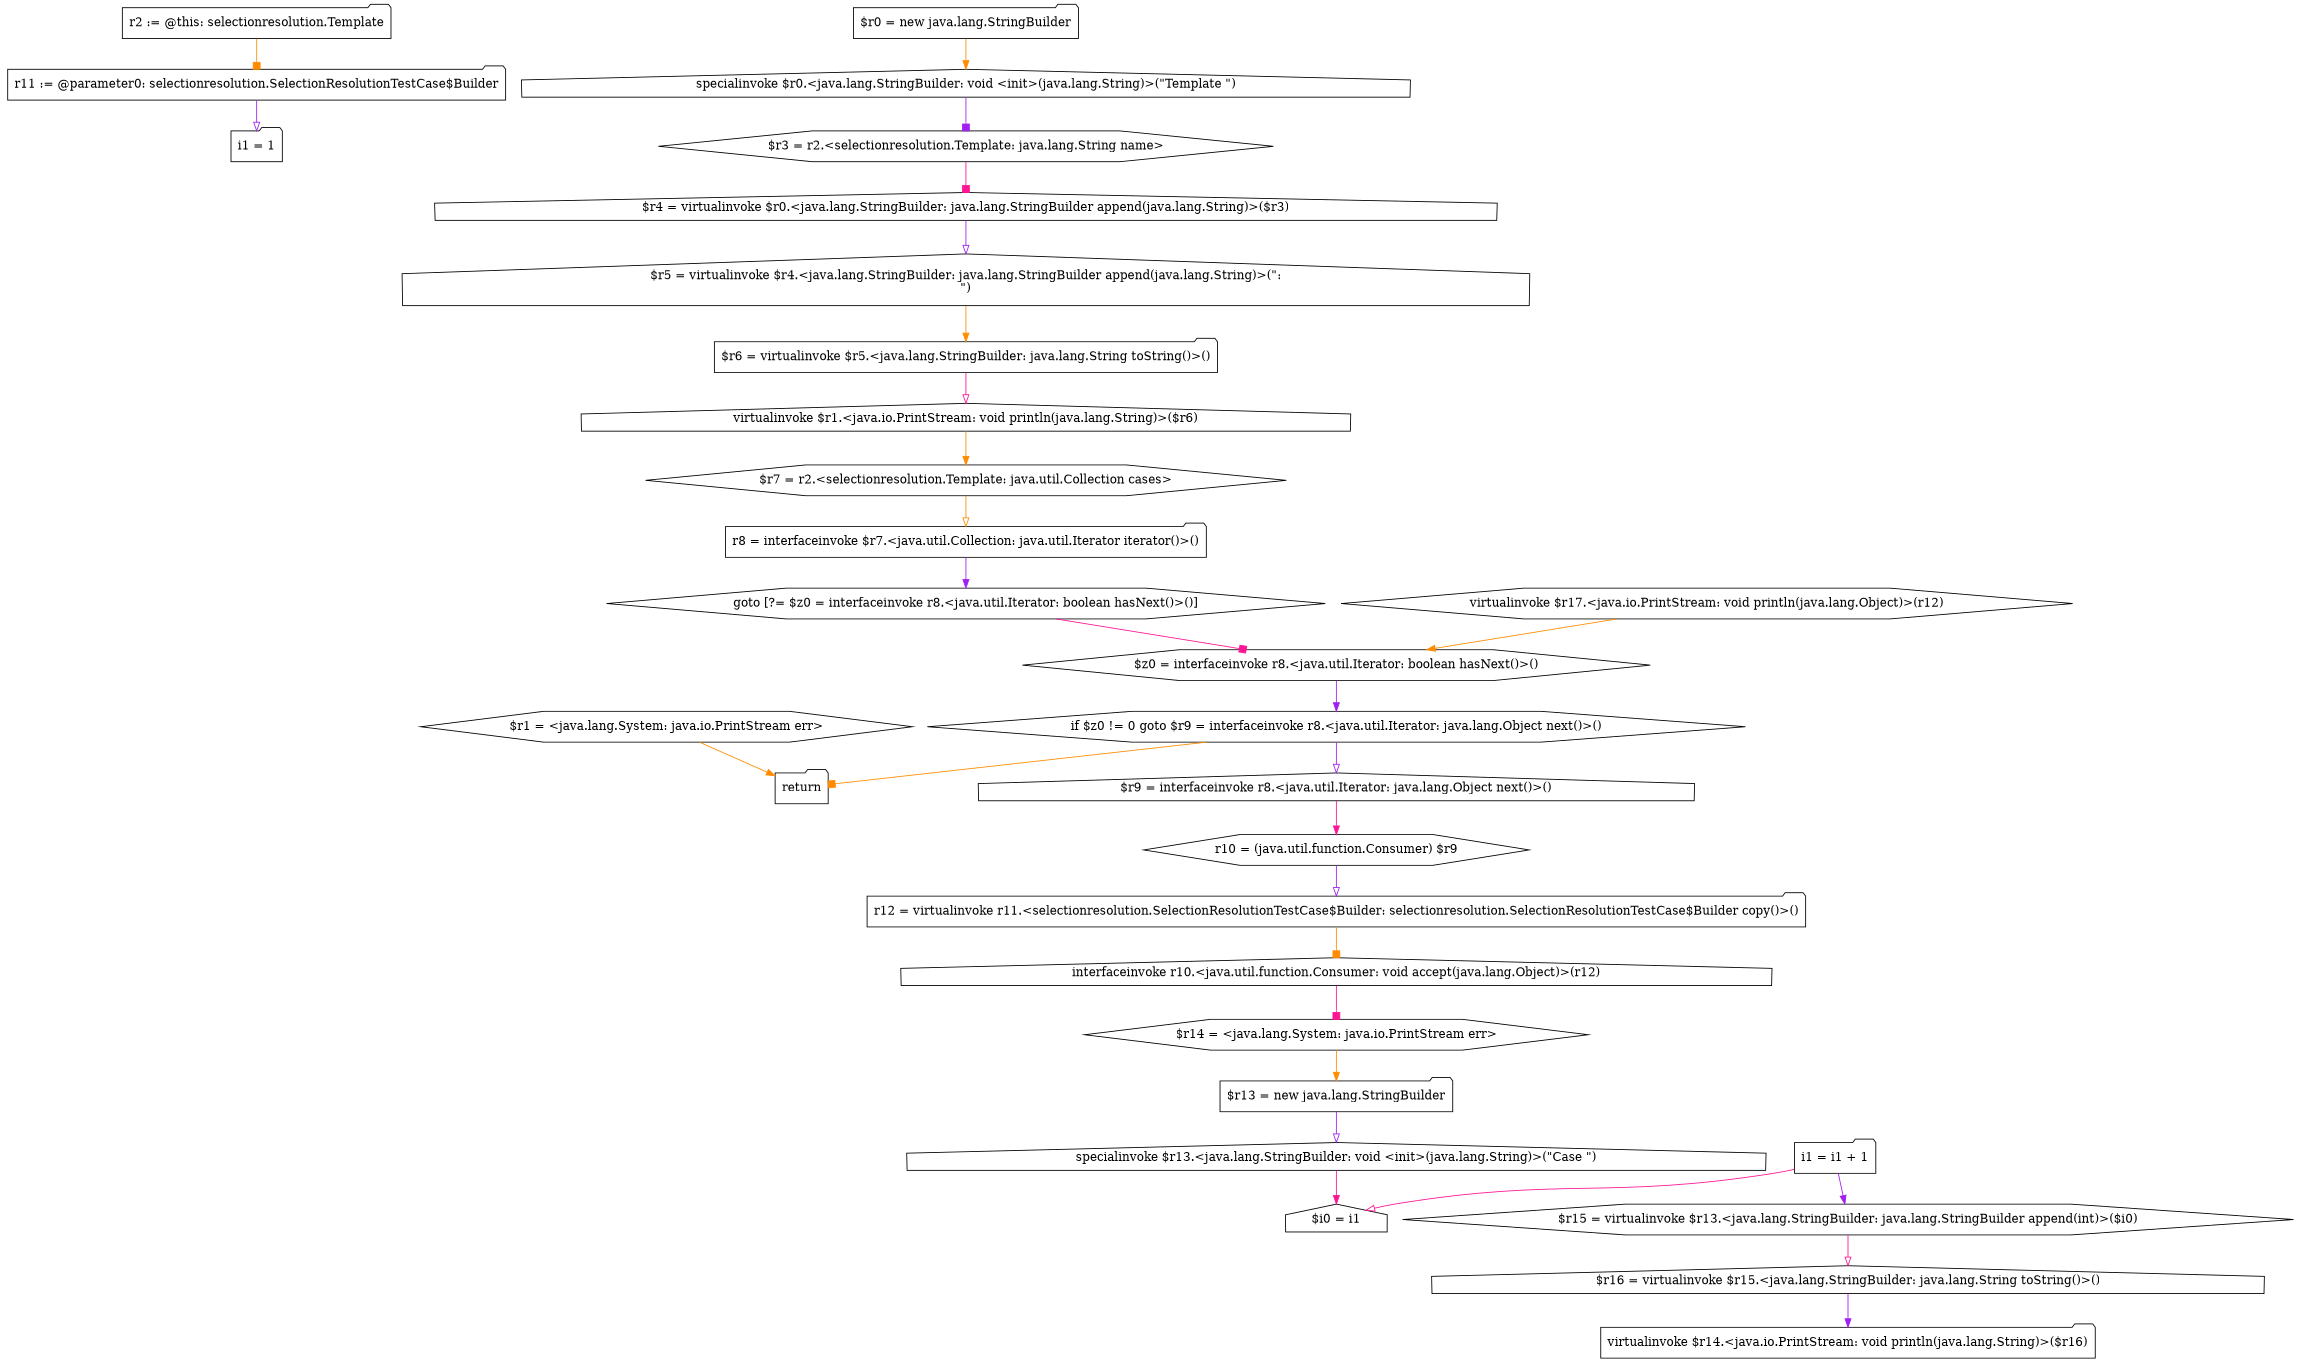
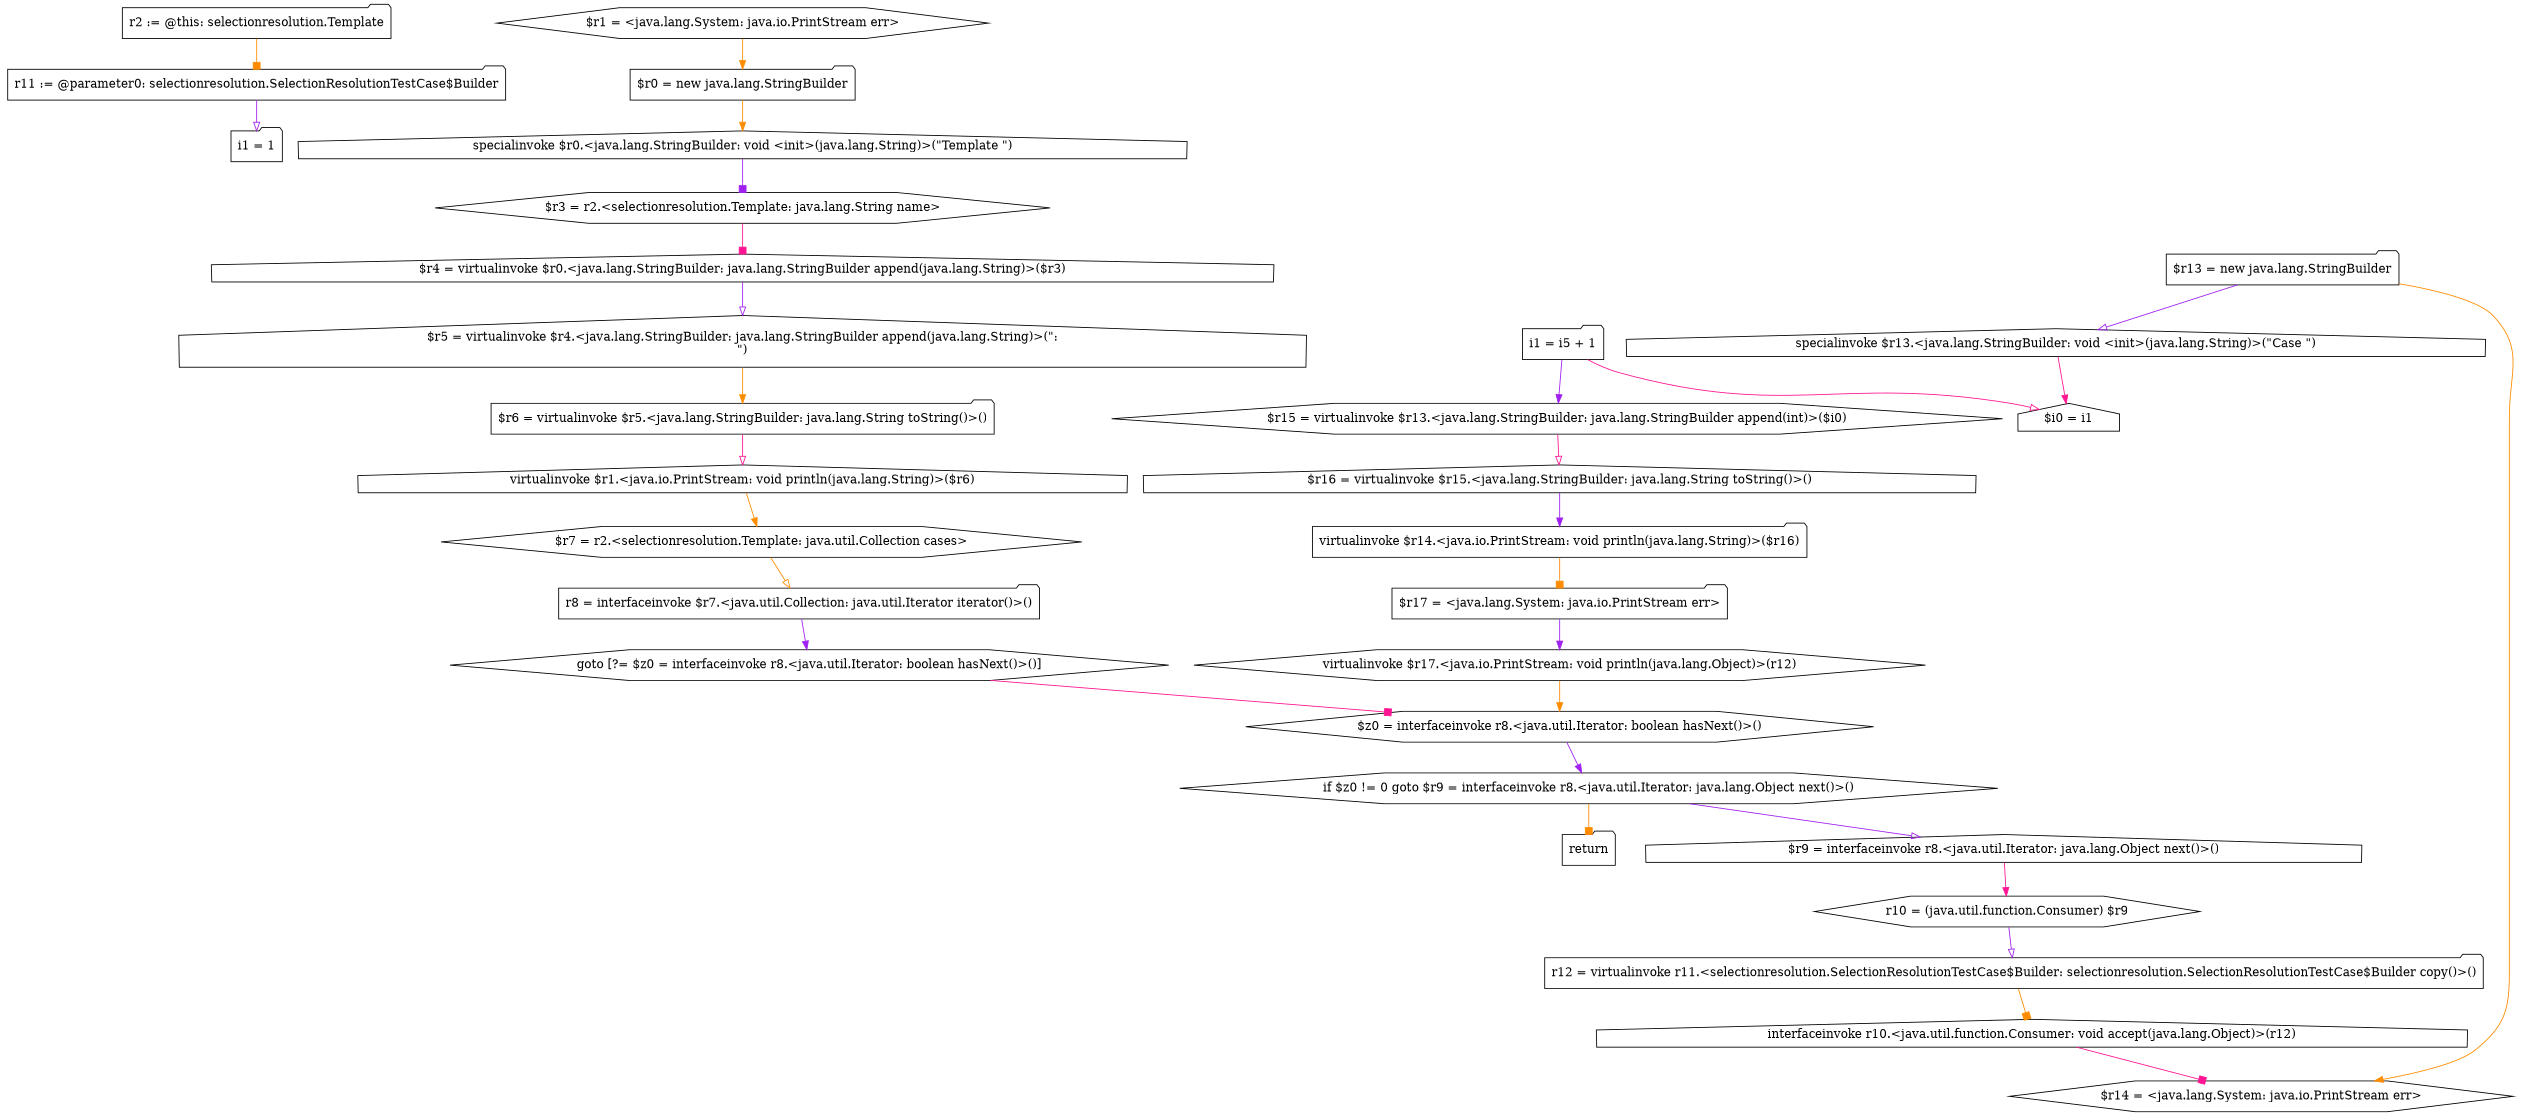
none -> (1560, 604)
(733, 757) -> (743, 50)
(1336, 1061) -> (2509, 684)
(1835, 1158) -> (1563, 344)
